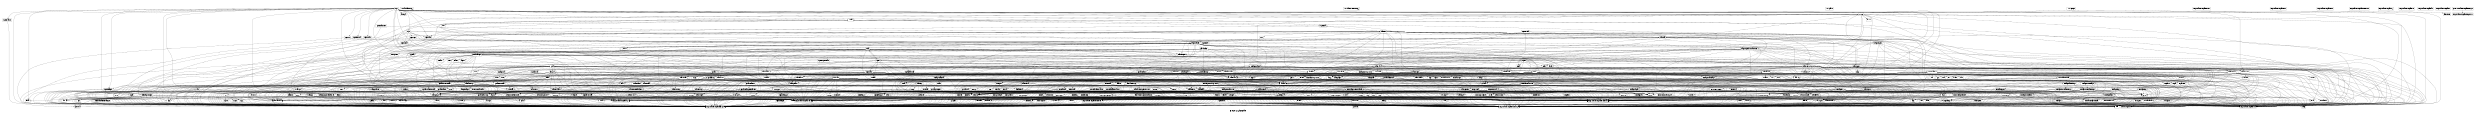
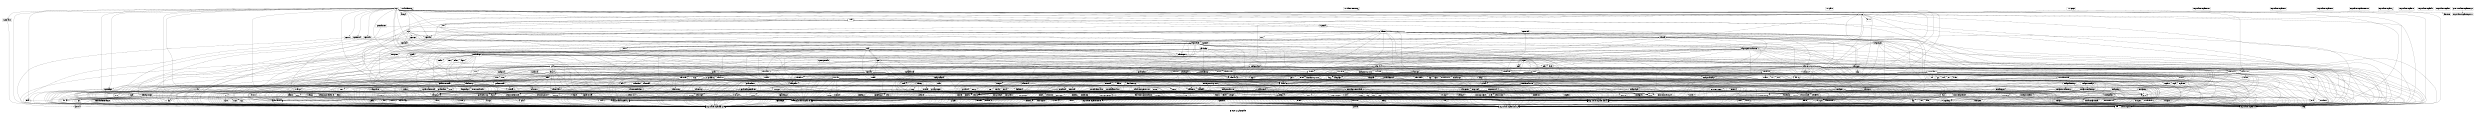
(1962, 78) -> none
